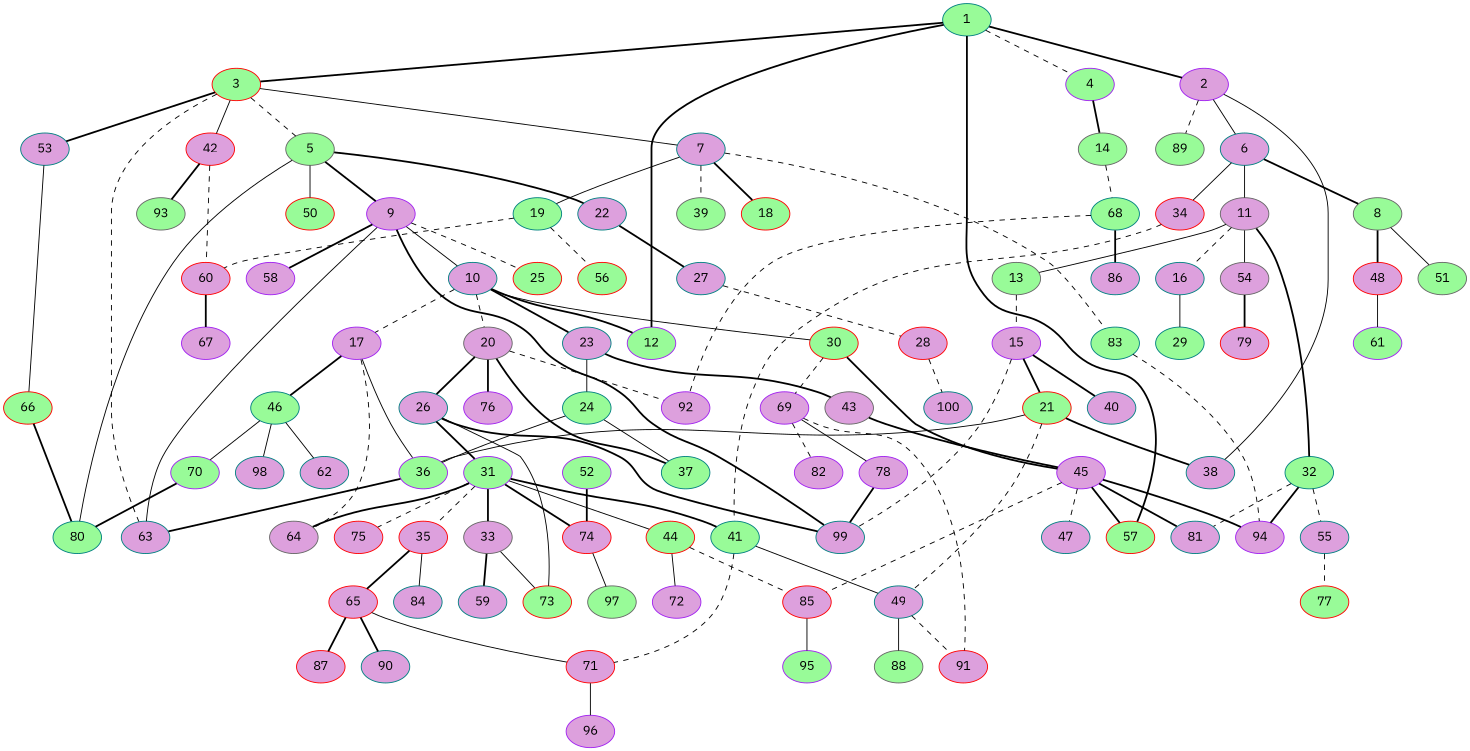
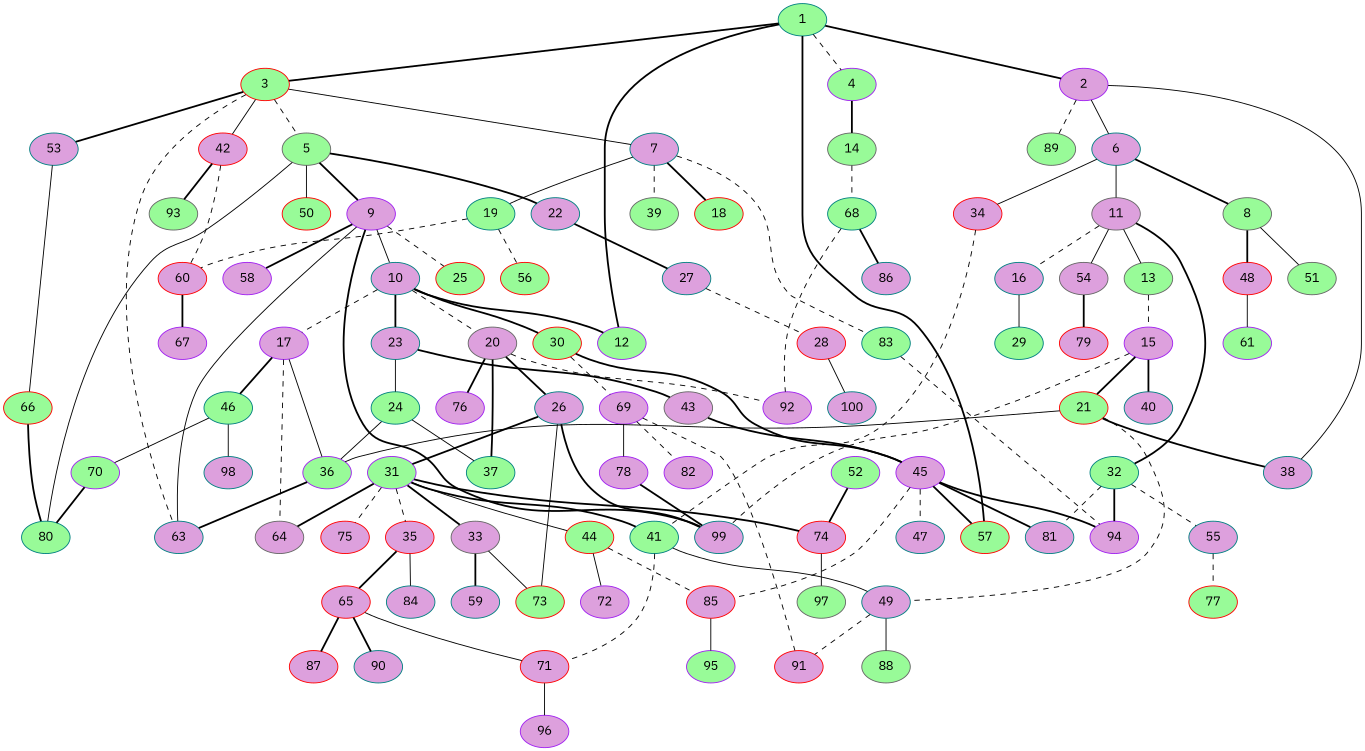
(641, 319) -> (489, 315)
(935, 376) -> (837, 375)
(324, 473) -> none
